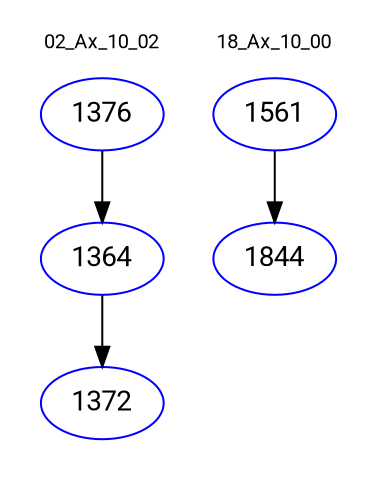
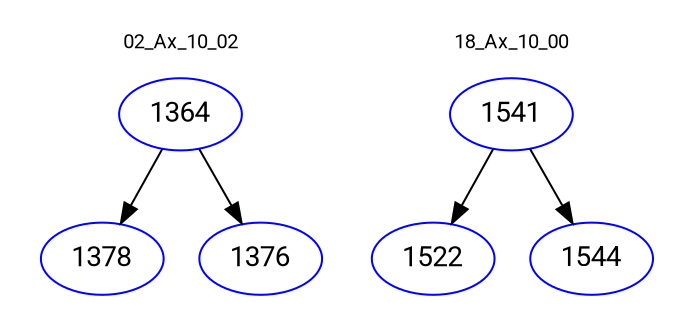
(275, 114) -> (511, 114)
(102, 177) -> (215, 177)
(275, 259) -> (592, 259)
none -> (433, 259)
(102, 403) -> (102, 259)
